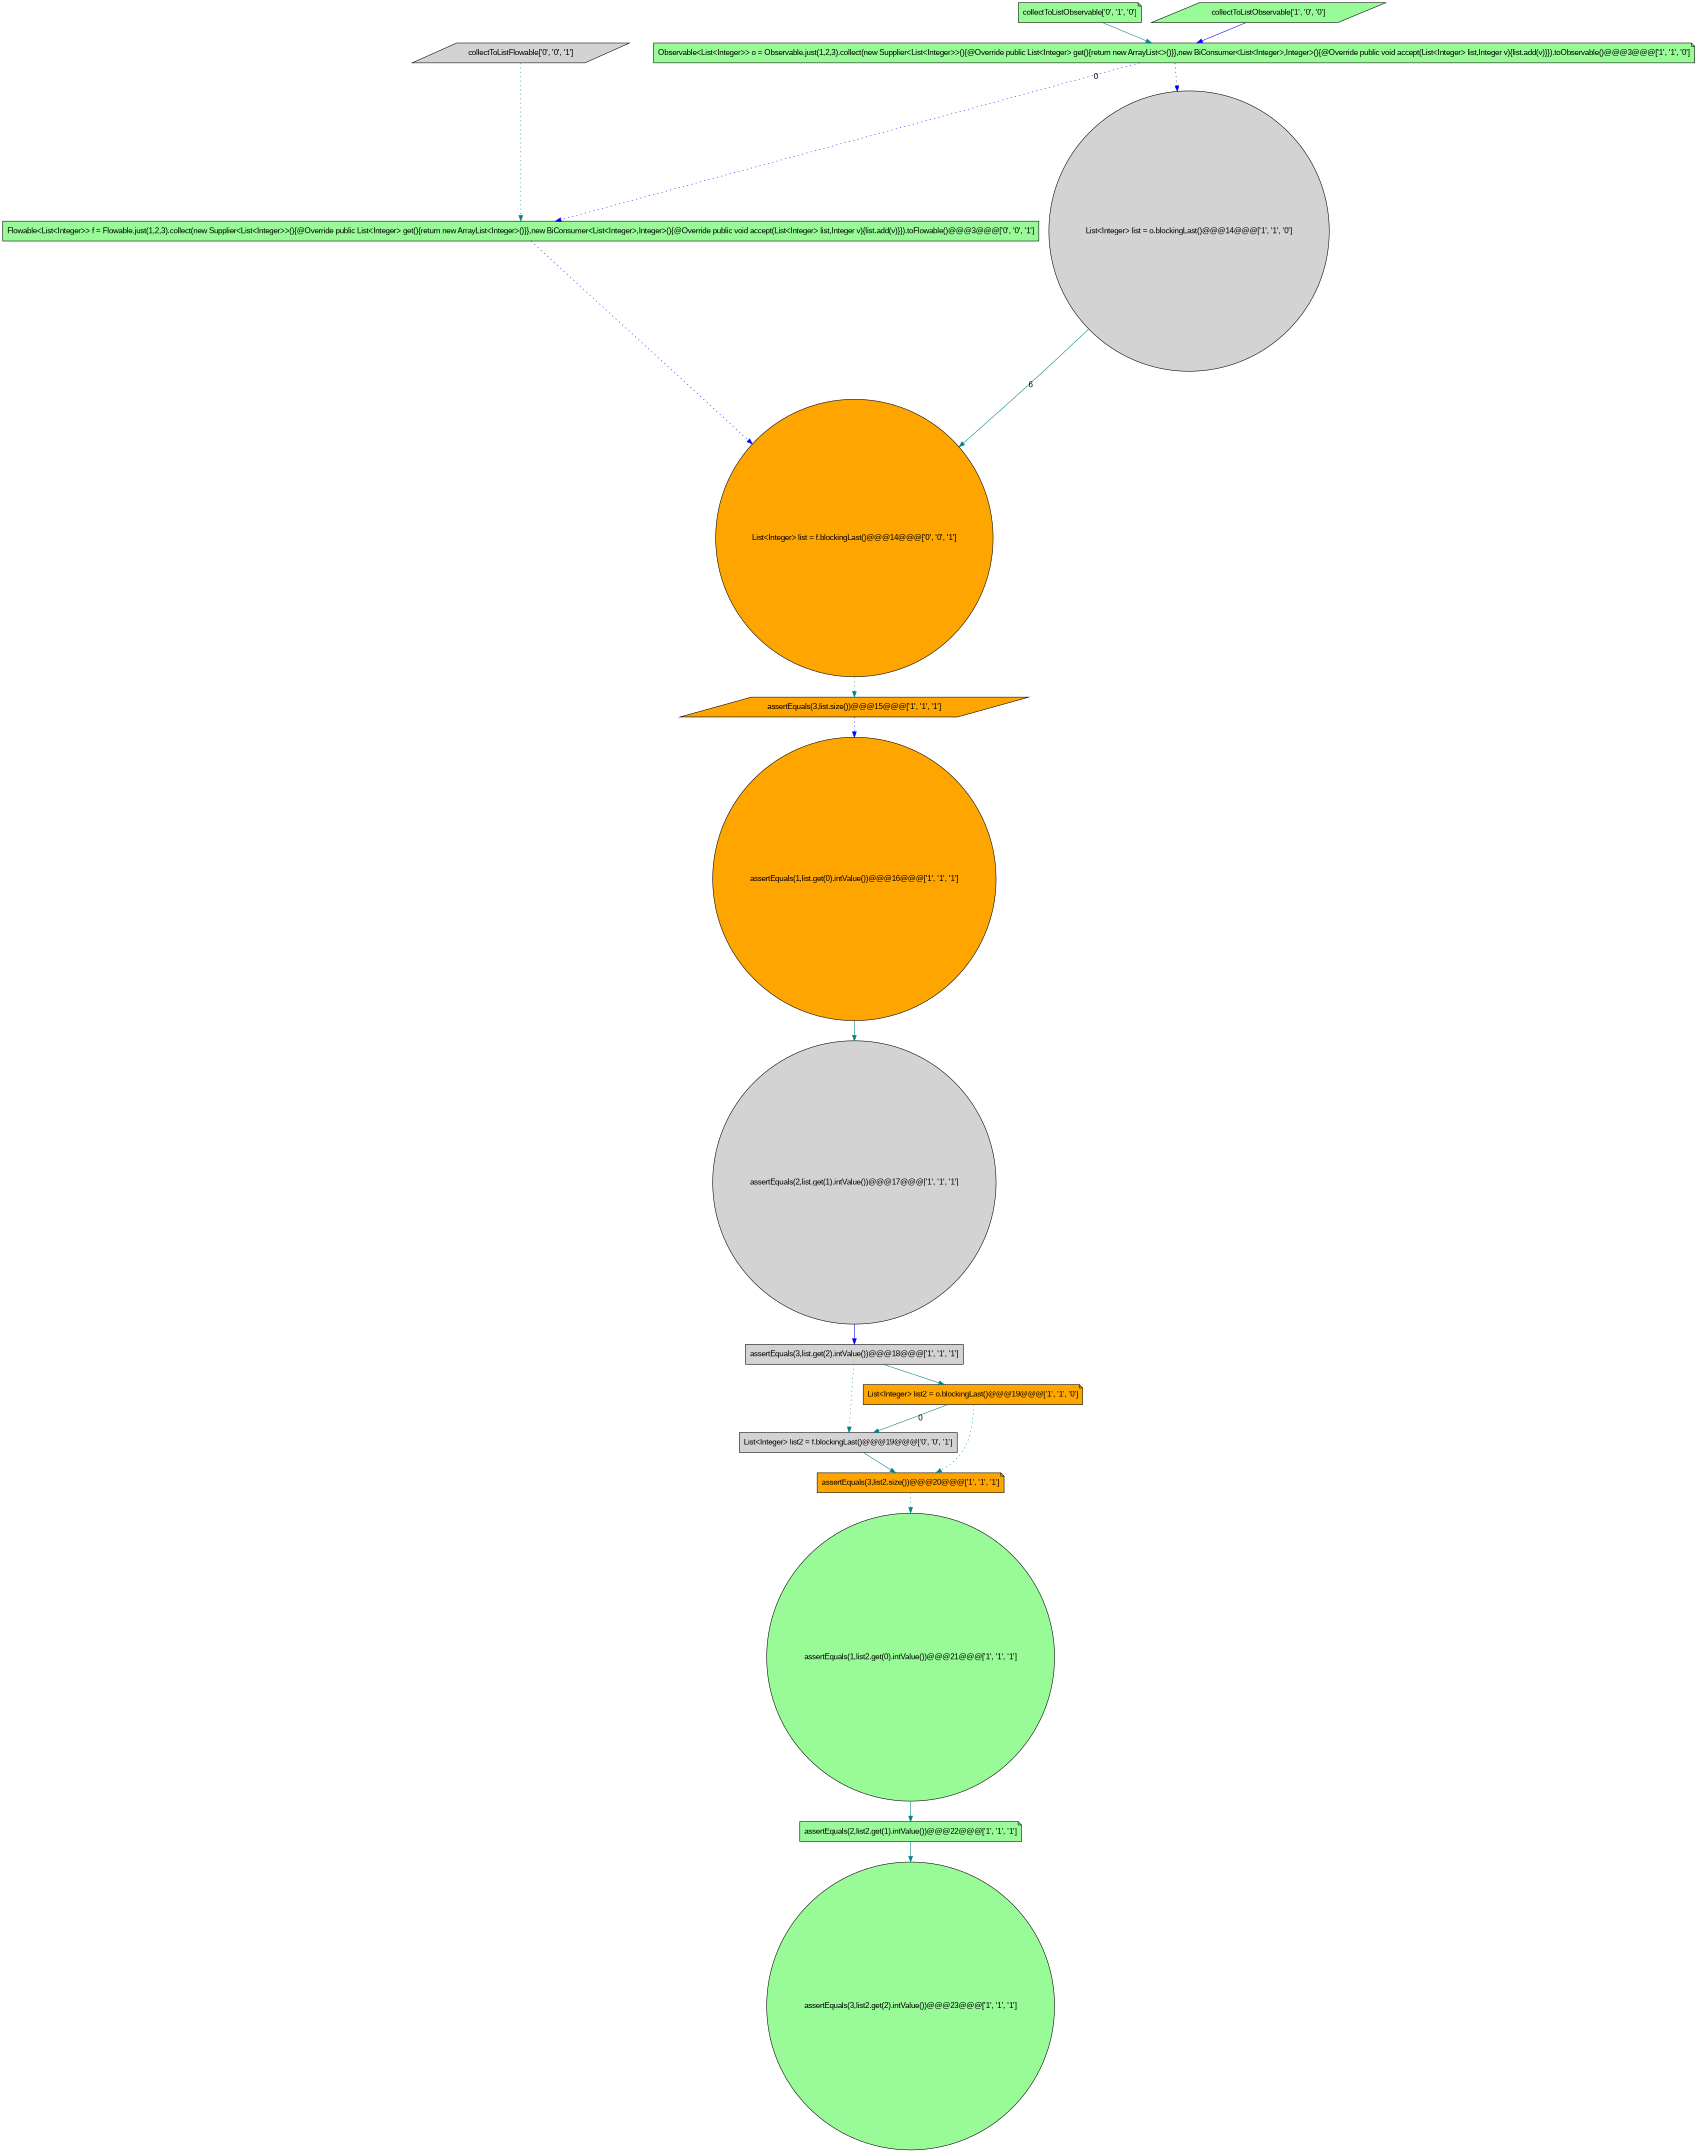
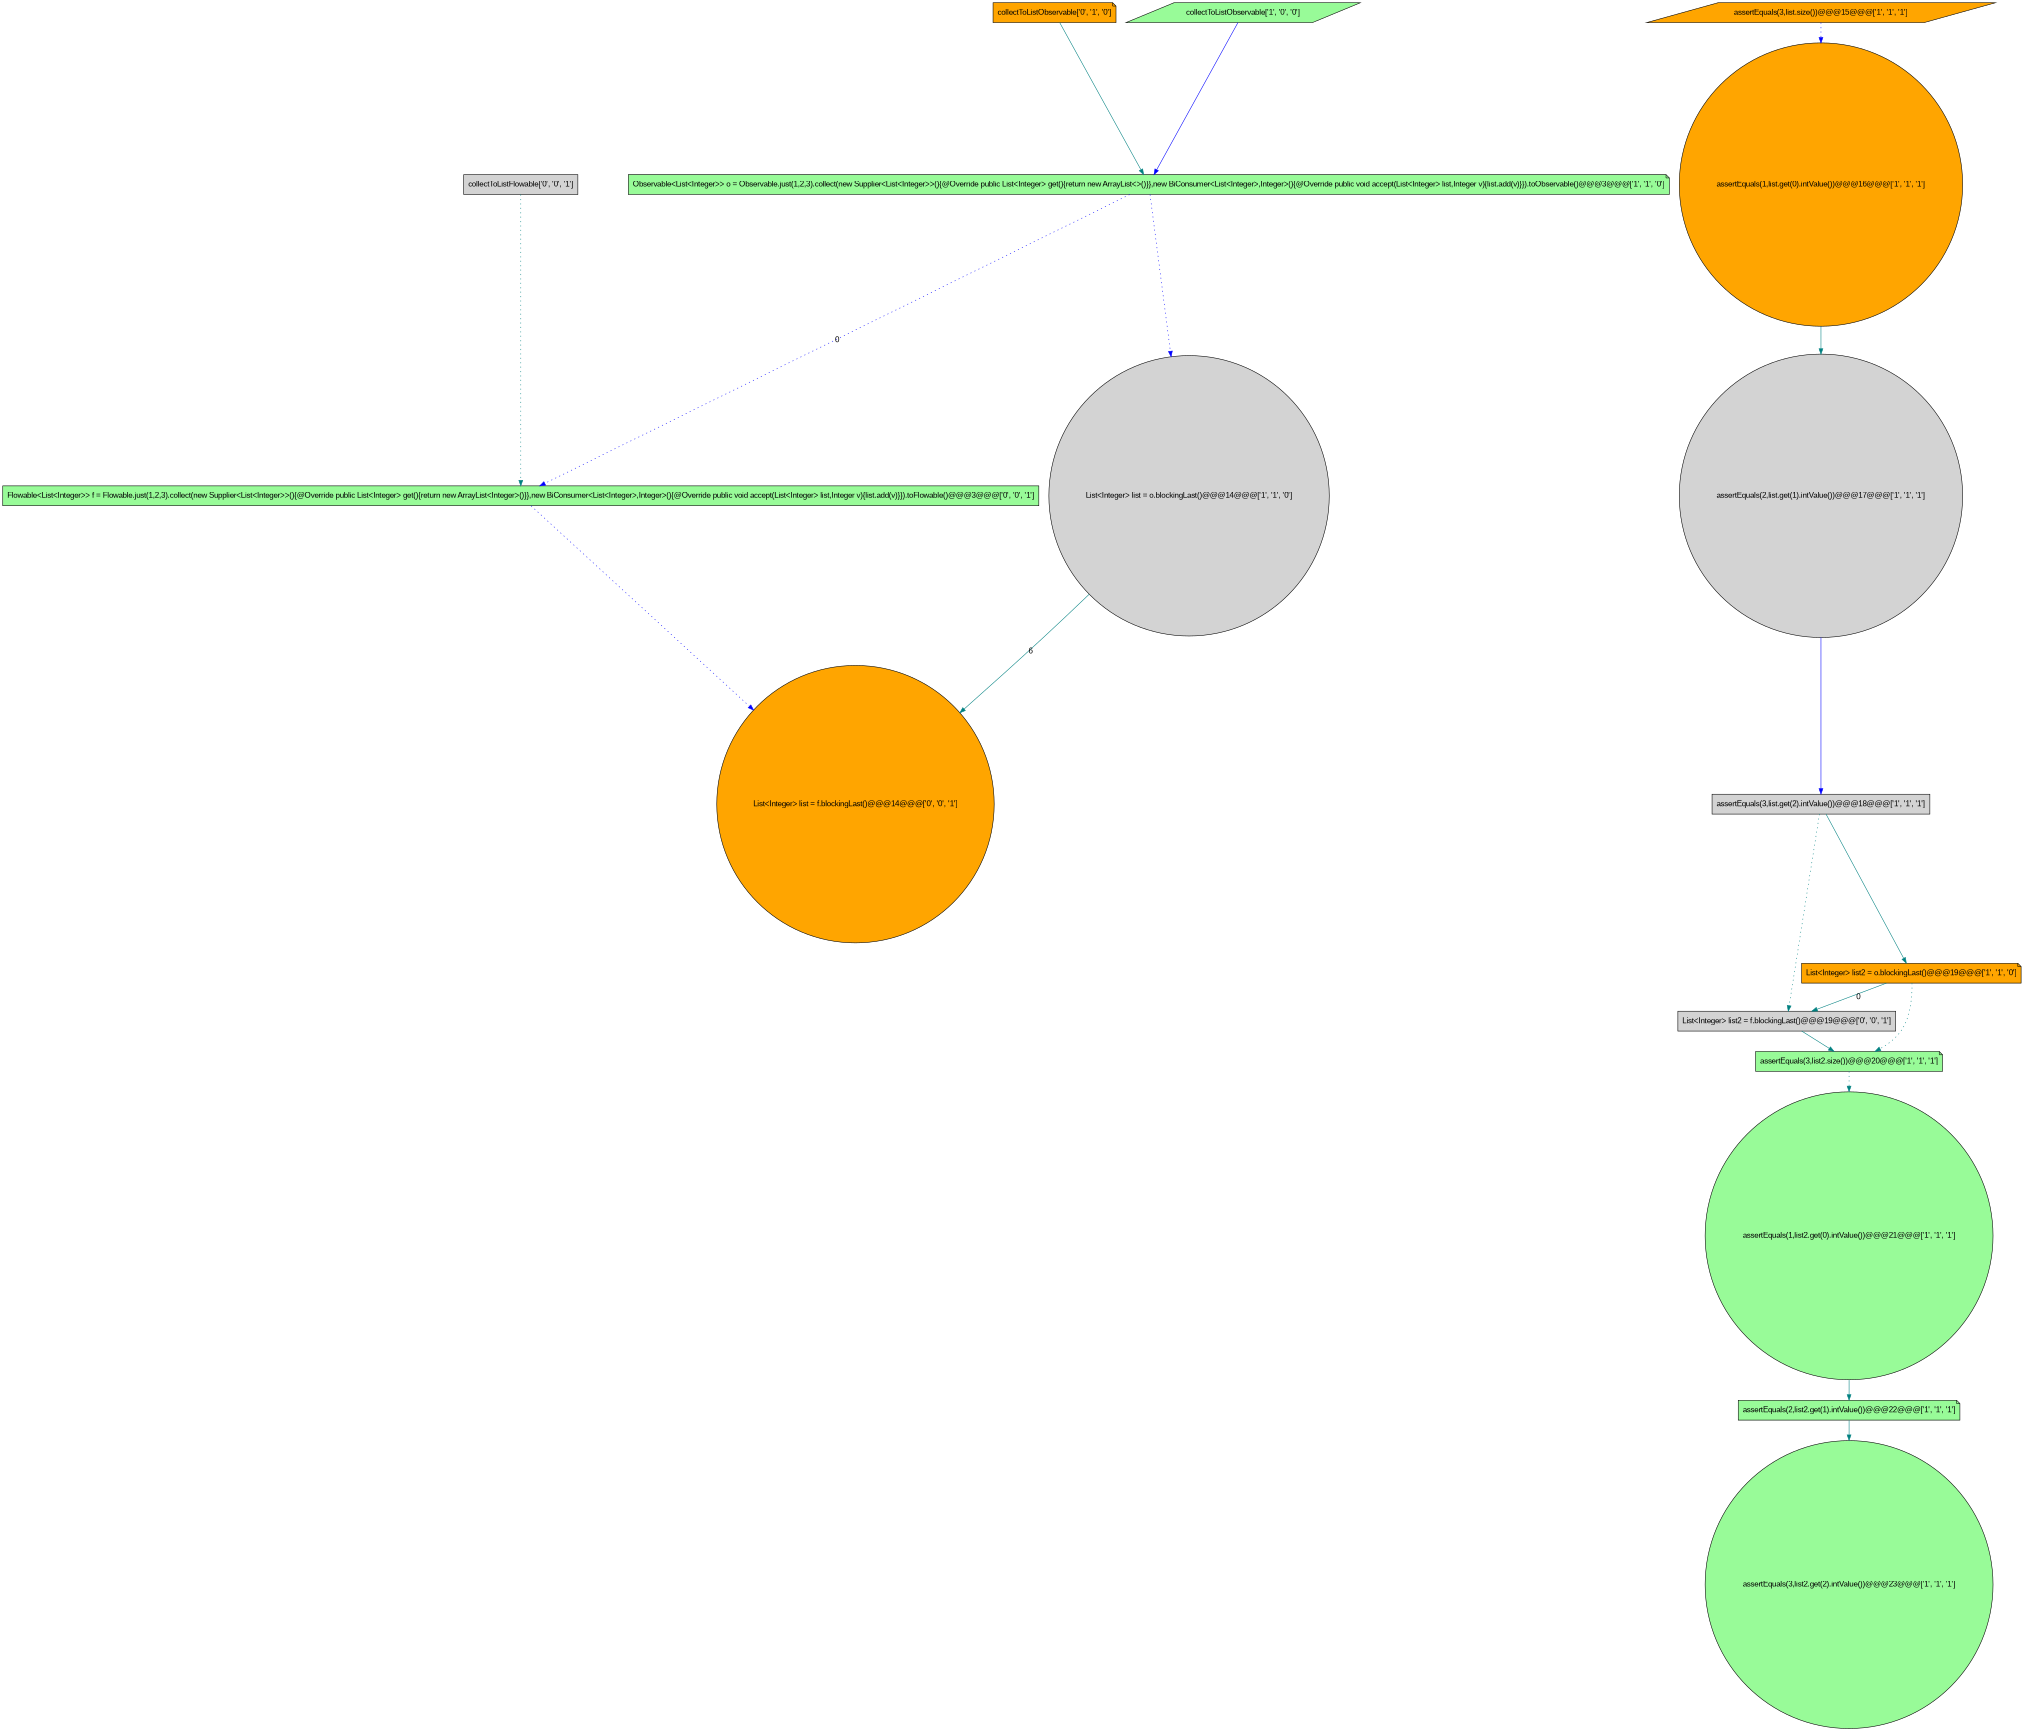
(1080, 13) -> (1055, 13)
(521, 53) -> (521, 185)
(854, 684) -> none
(911, 1483) -> (1849, 1061)
